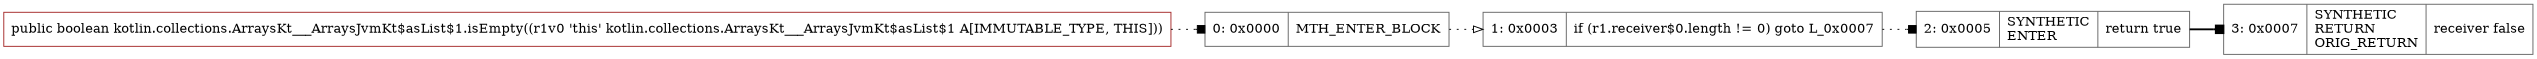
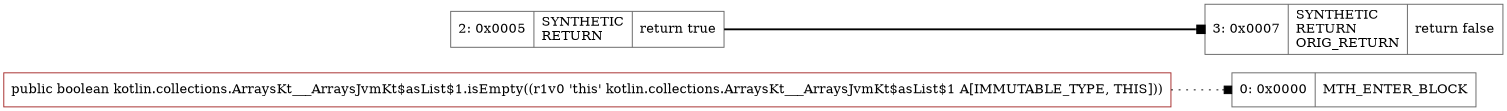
(1683, 29) -> none
(2480, 29) -> (1455, 29)
(2032, 36) -> (572, 36)
